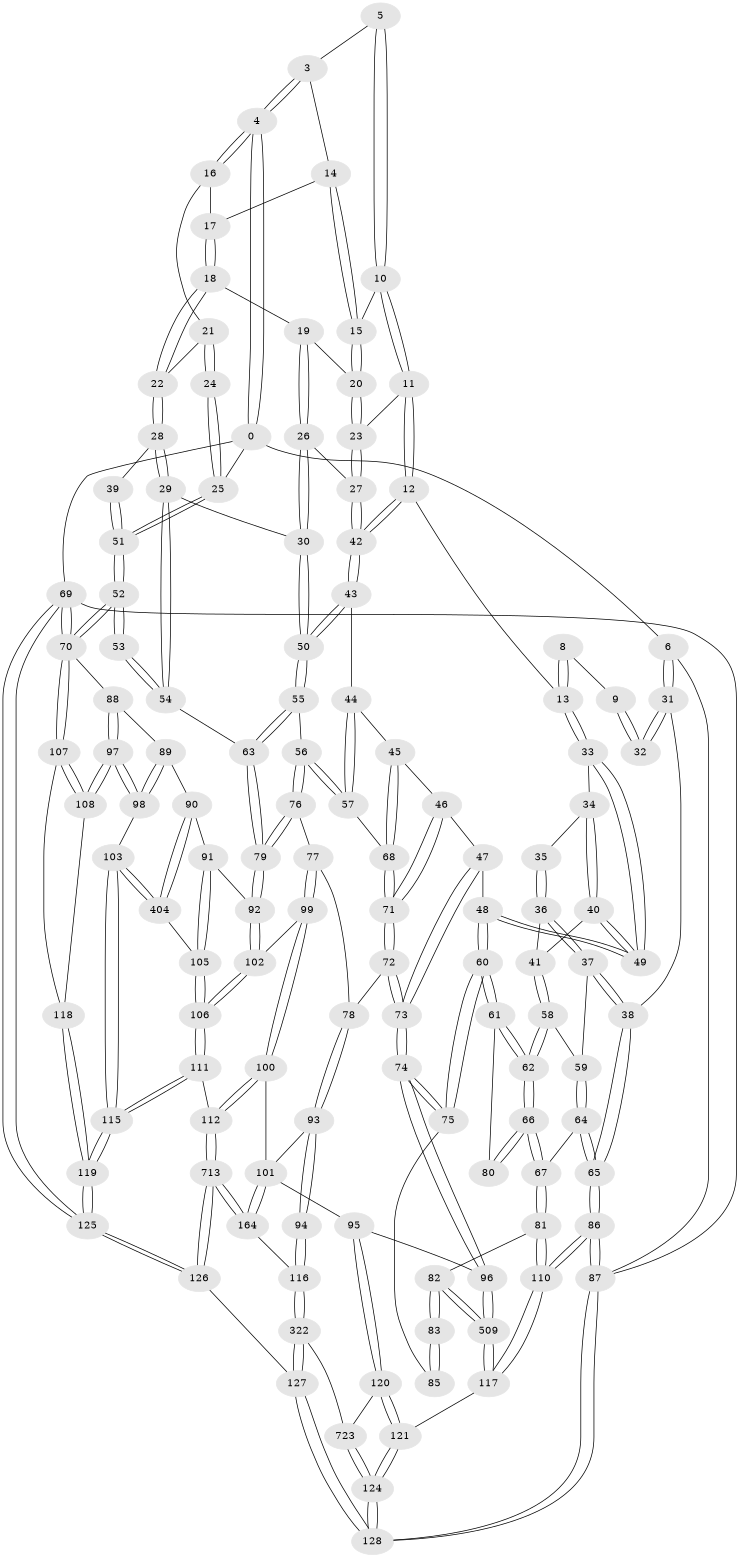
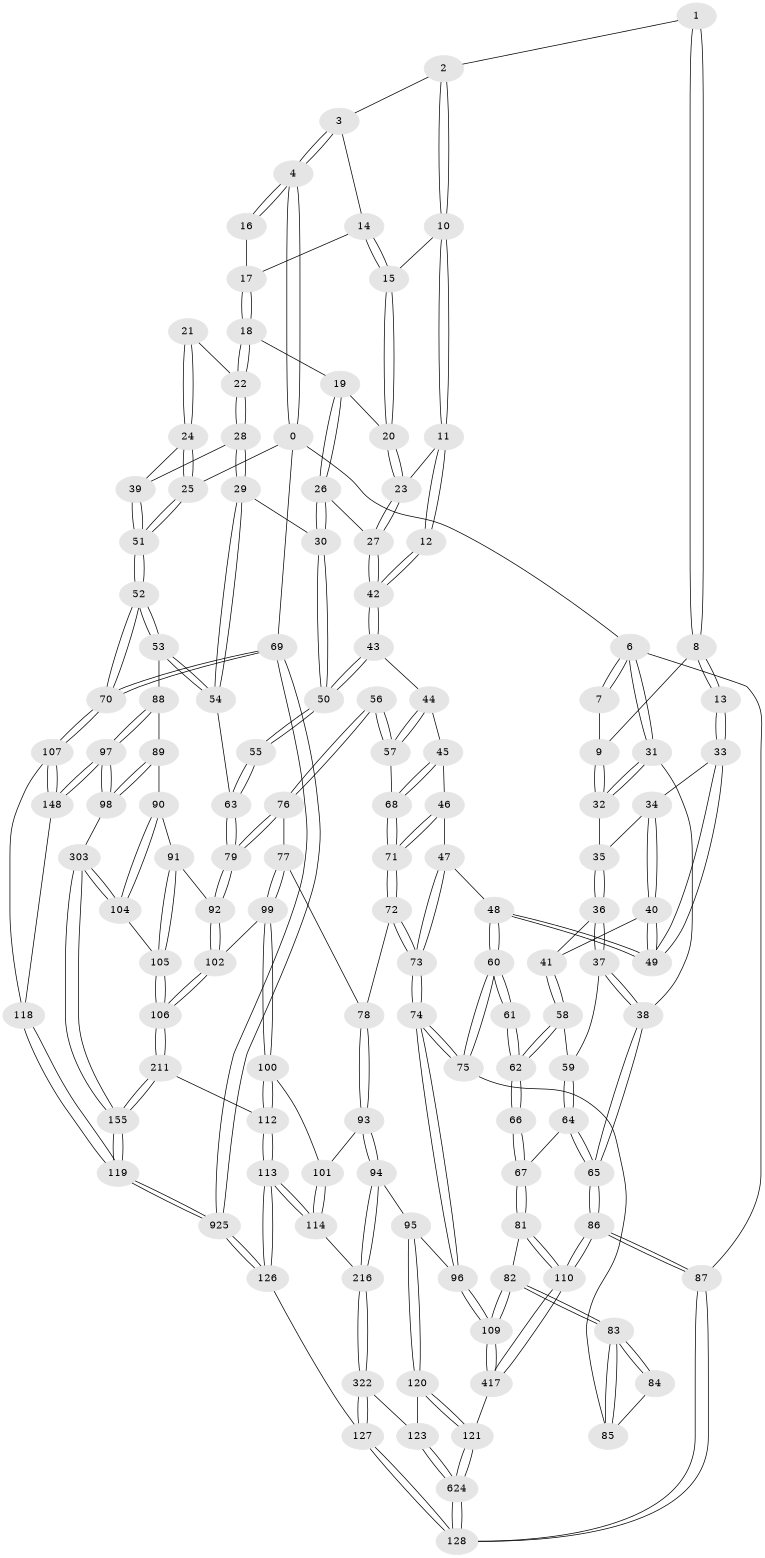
(381, 16) -> (444, 69)
none -> (697, 16)
(177, 252) -> none
none -> (162, 463)
(479, 599) -> none
(732, 672) -> none
(90, 674) -> (159, 671)
none -> (599, 700)
(300, 726) -> none
(85, 805) -> (52, 805)
none -> (599, 831)
(113, 858) -> (79, 858)
(160, 910) -> (120, 910)
(200, 1068) -> (160, 1068)
(112, 1121) -> (118, 1121)
(211, 1173) -> (268, 1173)
(489, 1173) -> none
(315, 1202) -> (394, 1200)
(88, 1226) -> (220, 1226)
(248, 1226) -> (316, 1226)
(300, 1278) -> (363, 1278)
(489, 1331) -> (491, 1331)
(489, 1384) -> (491, 1384)
none -> (655, 1384)
(346, 1436) -> (418, 1436)
(373, 1489) -> (457, 1489)
